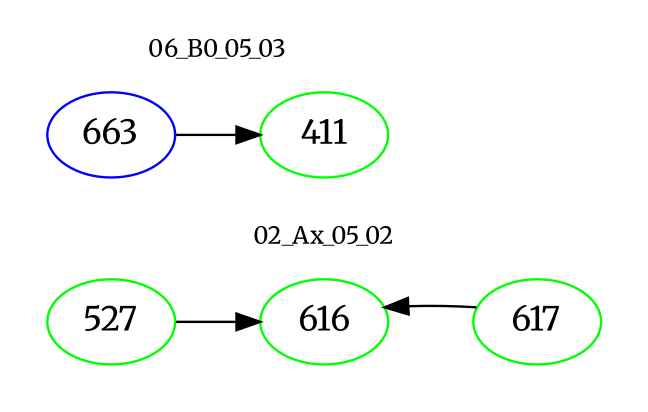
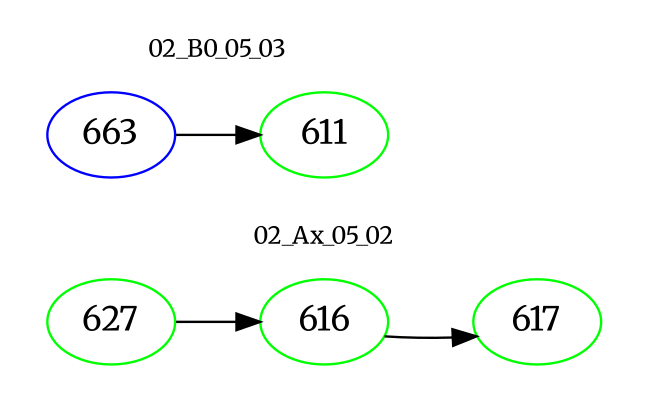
(218, 51) -> (218, 51)
(324, 135) -> (324, 135)
(442, 306) -> (419, 338)
(111, 322) -> (111, 322)
